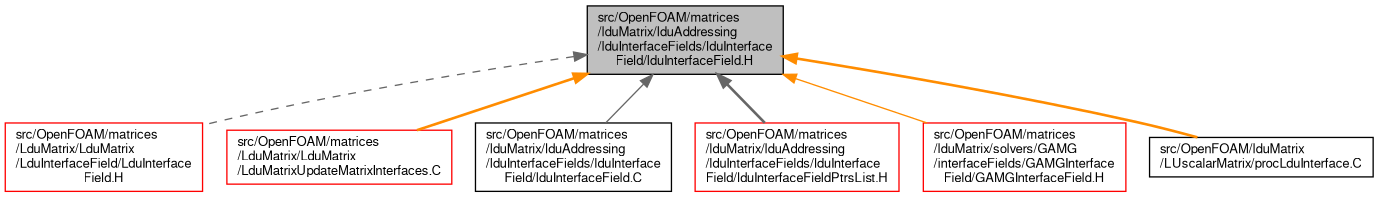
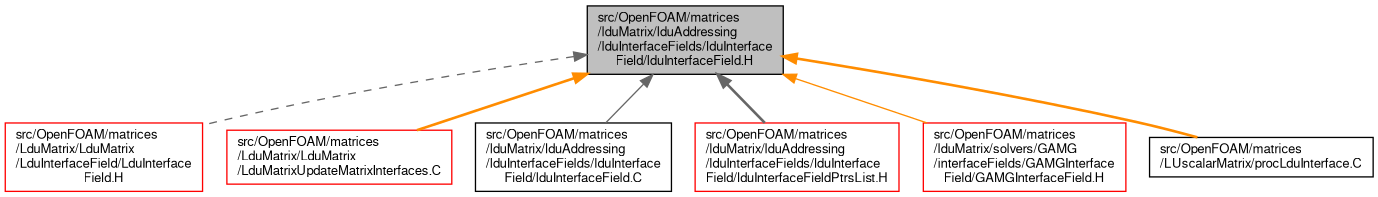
(1261, 157) -> (1261, 157)
